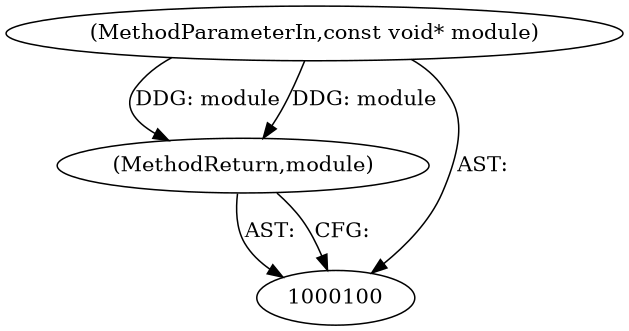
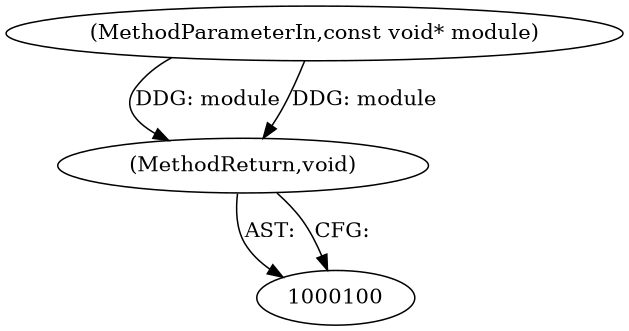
(453, 164) -> none
(243, 166) -> (243, 166)
